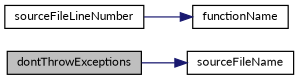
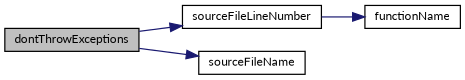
none -> (155, 29)
